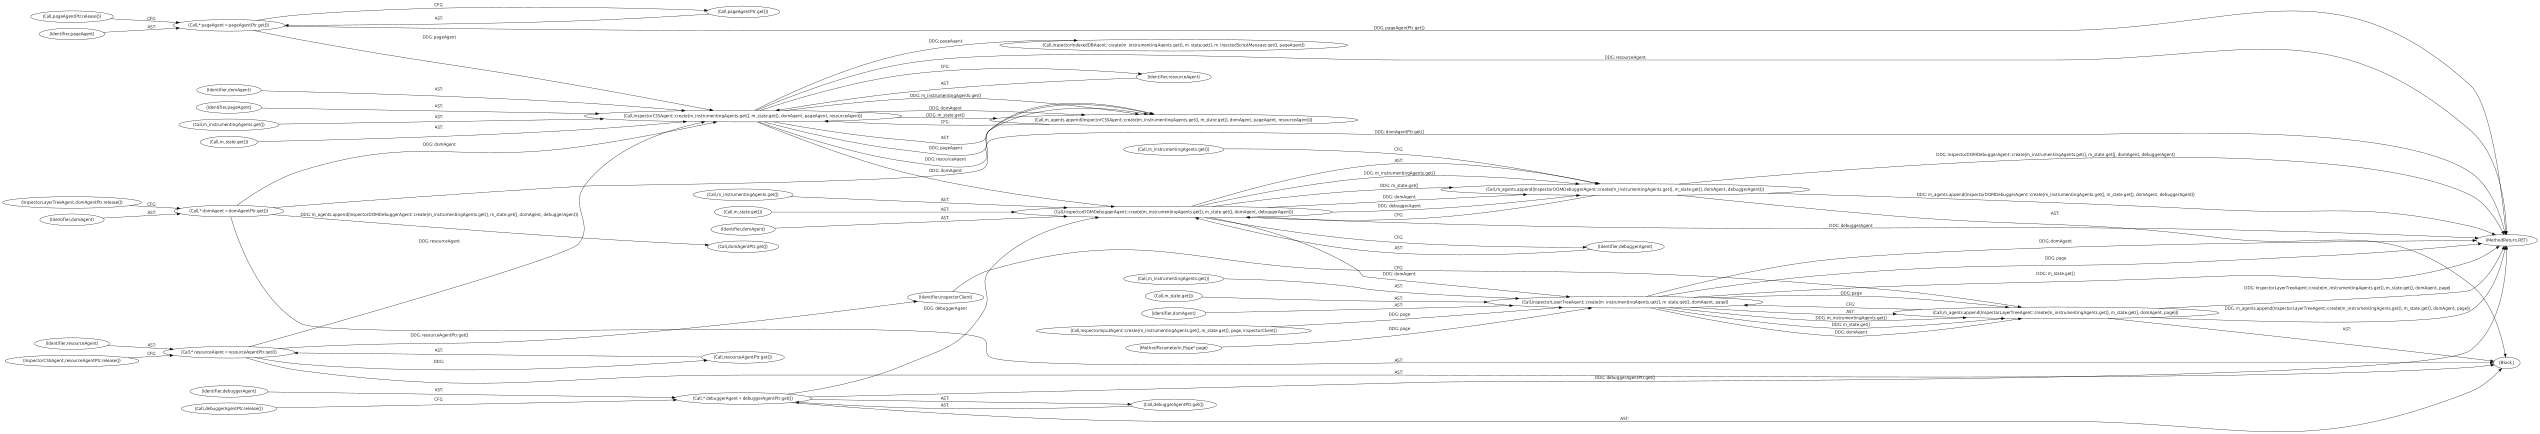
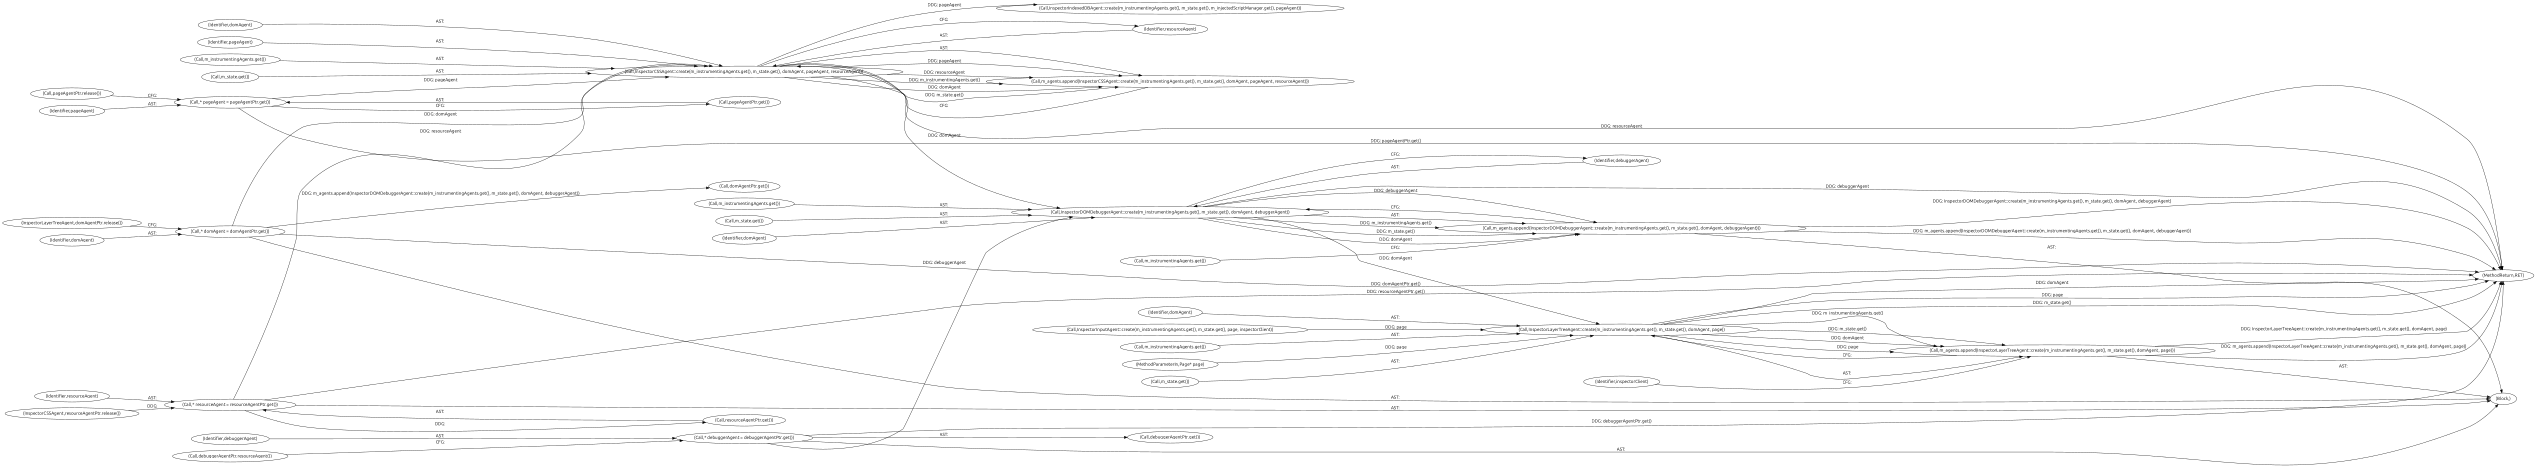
(597, 336) -> (1364, 295)
(152, 354) -> (153, 406)
(229, 409) -> (230, 456)
(966, 409) -> none
